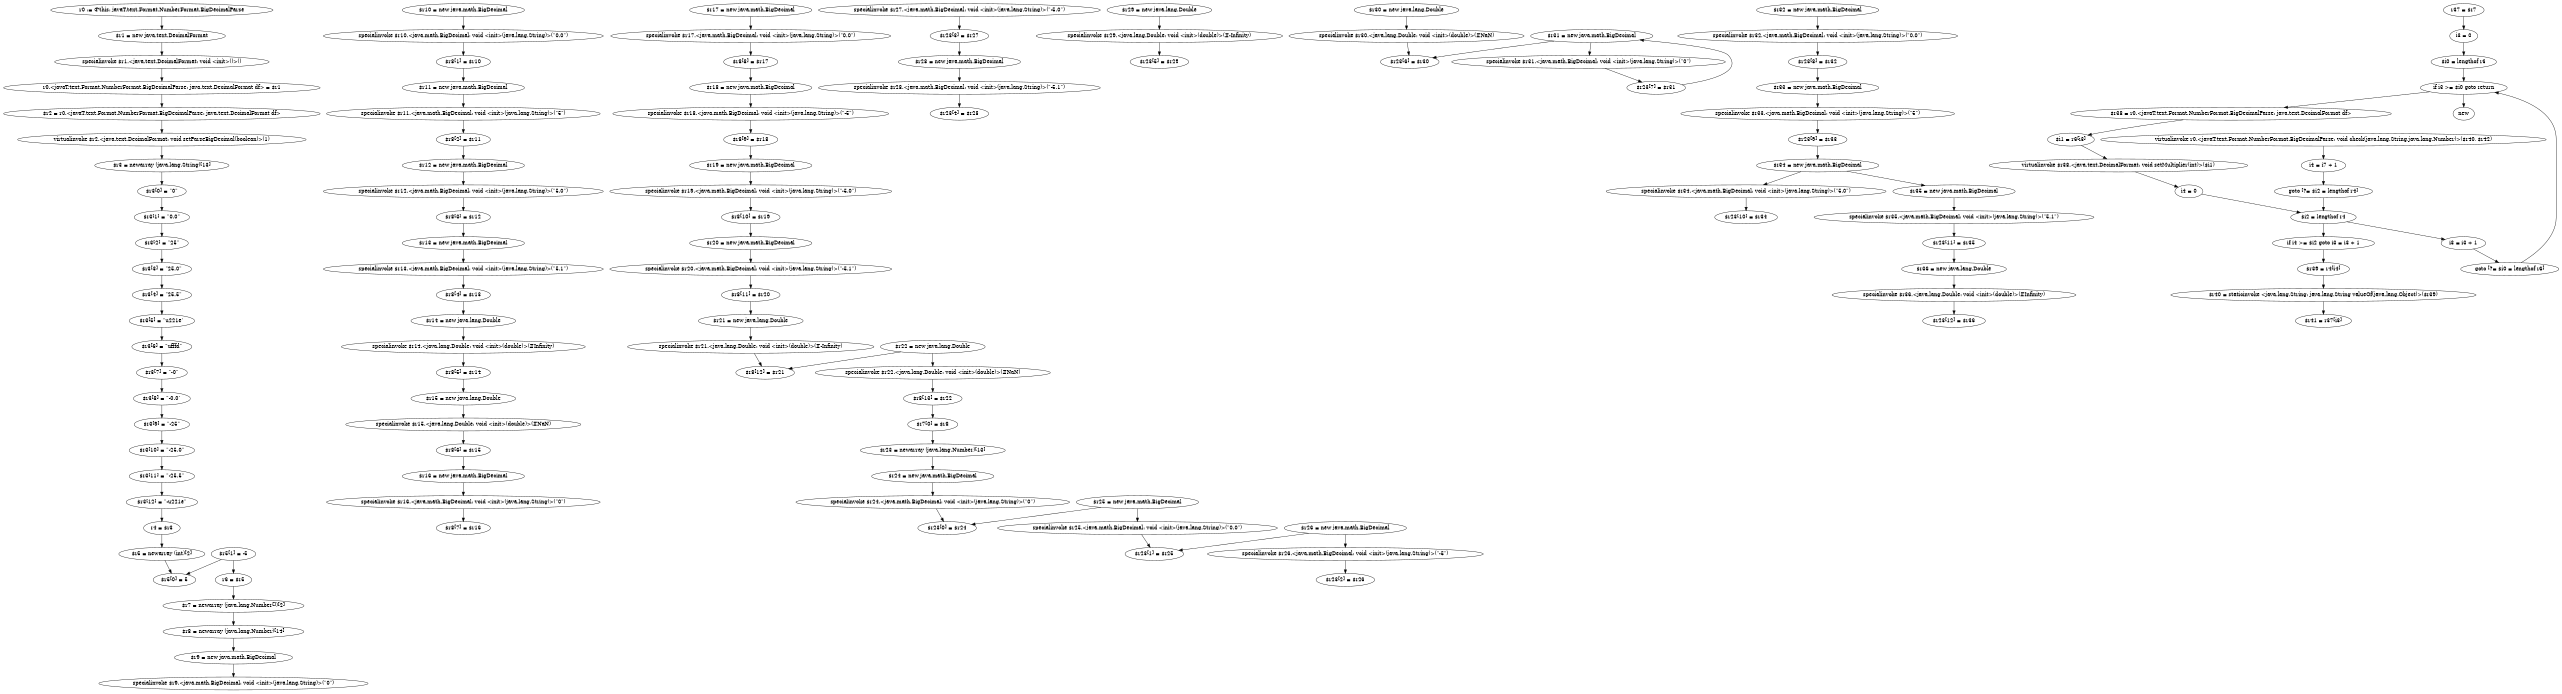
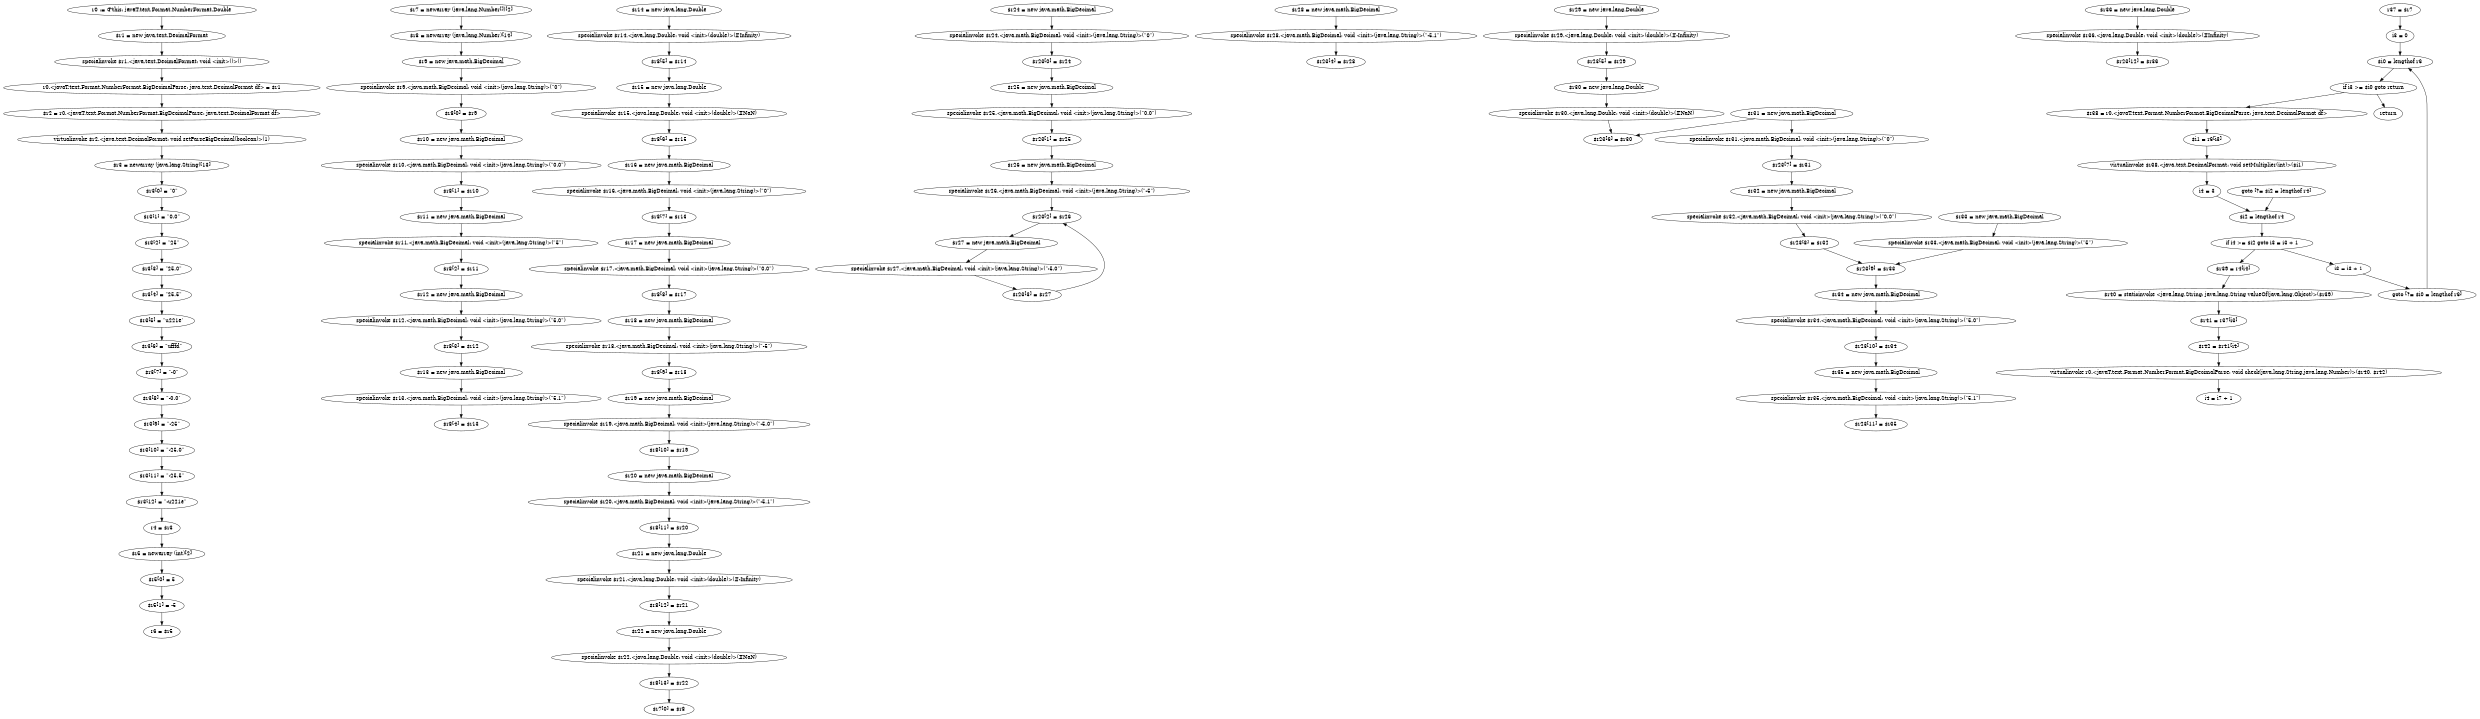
(162, 10) -> (162, 10)
(959, 47) -> (1104, 266)
(1719, 51) -> (1792, 177)
none -> (1607, 73)
(1818, 73) -> (1841, 255)
none -> (461, 114)
(2464, 114) -> (2388, 114)
(2556, 168) -> (2427, 177)
(2323, 177) -> none
(1884, 178) -> (1876, 358)
(2189, 191) -> (2207, 191)
none -> (669, 228)
(2394, 230) -> (2306, 256)
none -> (996, 243)
(1954, 254) -> none
(463, 306) -> none
none -> (2219, 347)
(847, 360) -> (669, 617)
(933, 450) -> none
(1038, 516) -> (1052, 73)
(1246, 542) -> (1052, 151)
(206, 566) -> (162, 591)
(233, 591) -> none
